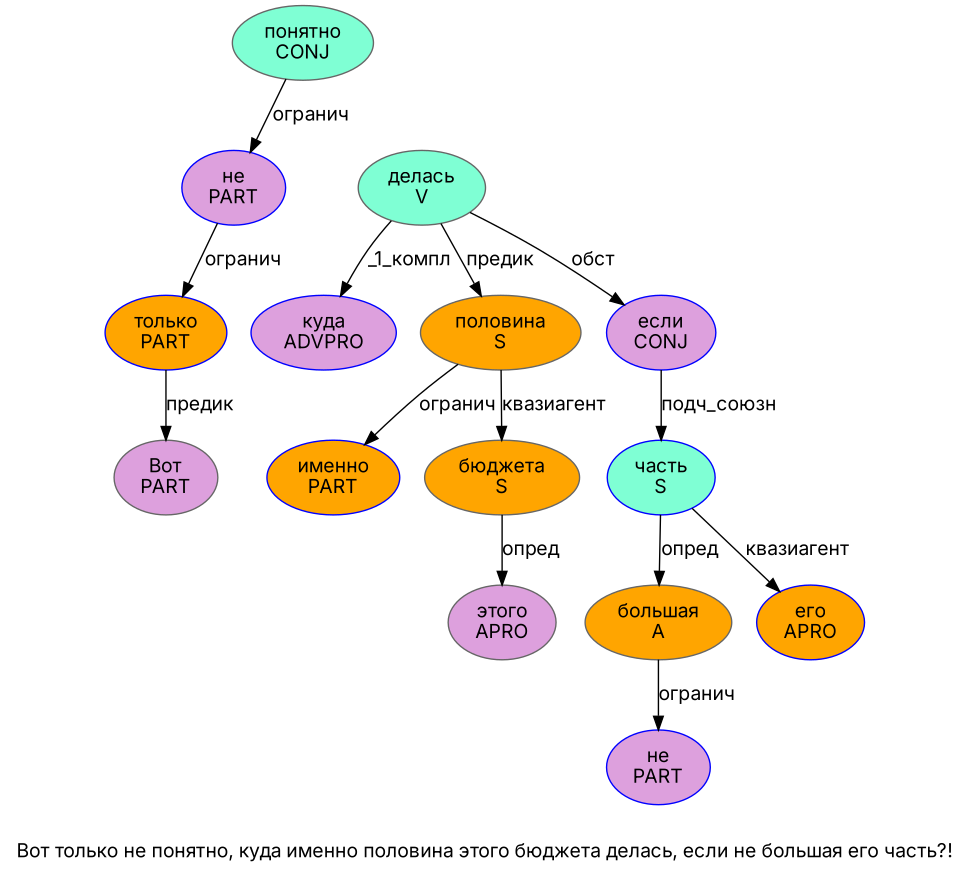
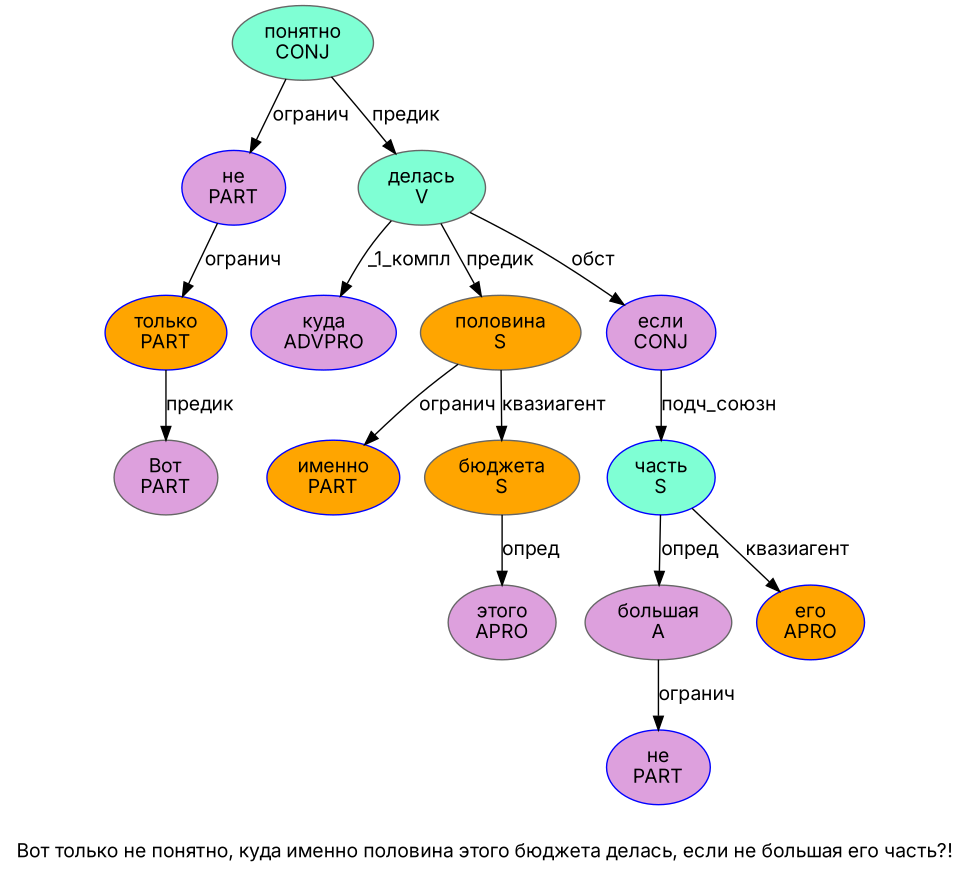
none -> (359, 110)
(658, 622) -> (658, 622)
